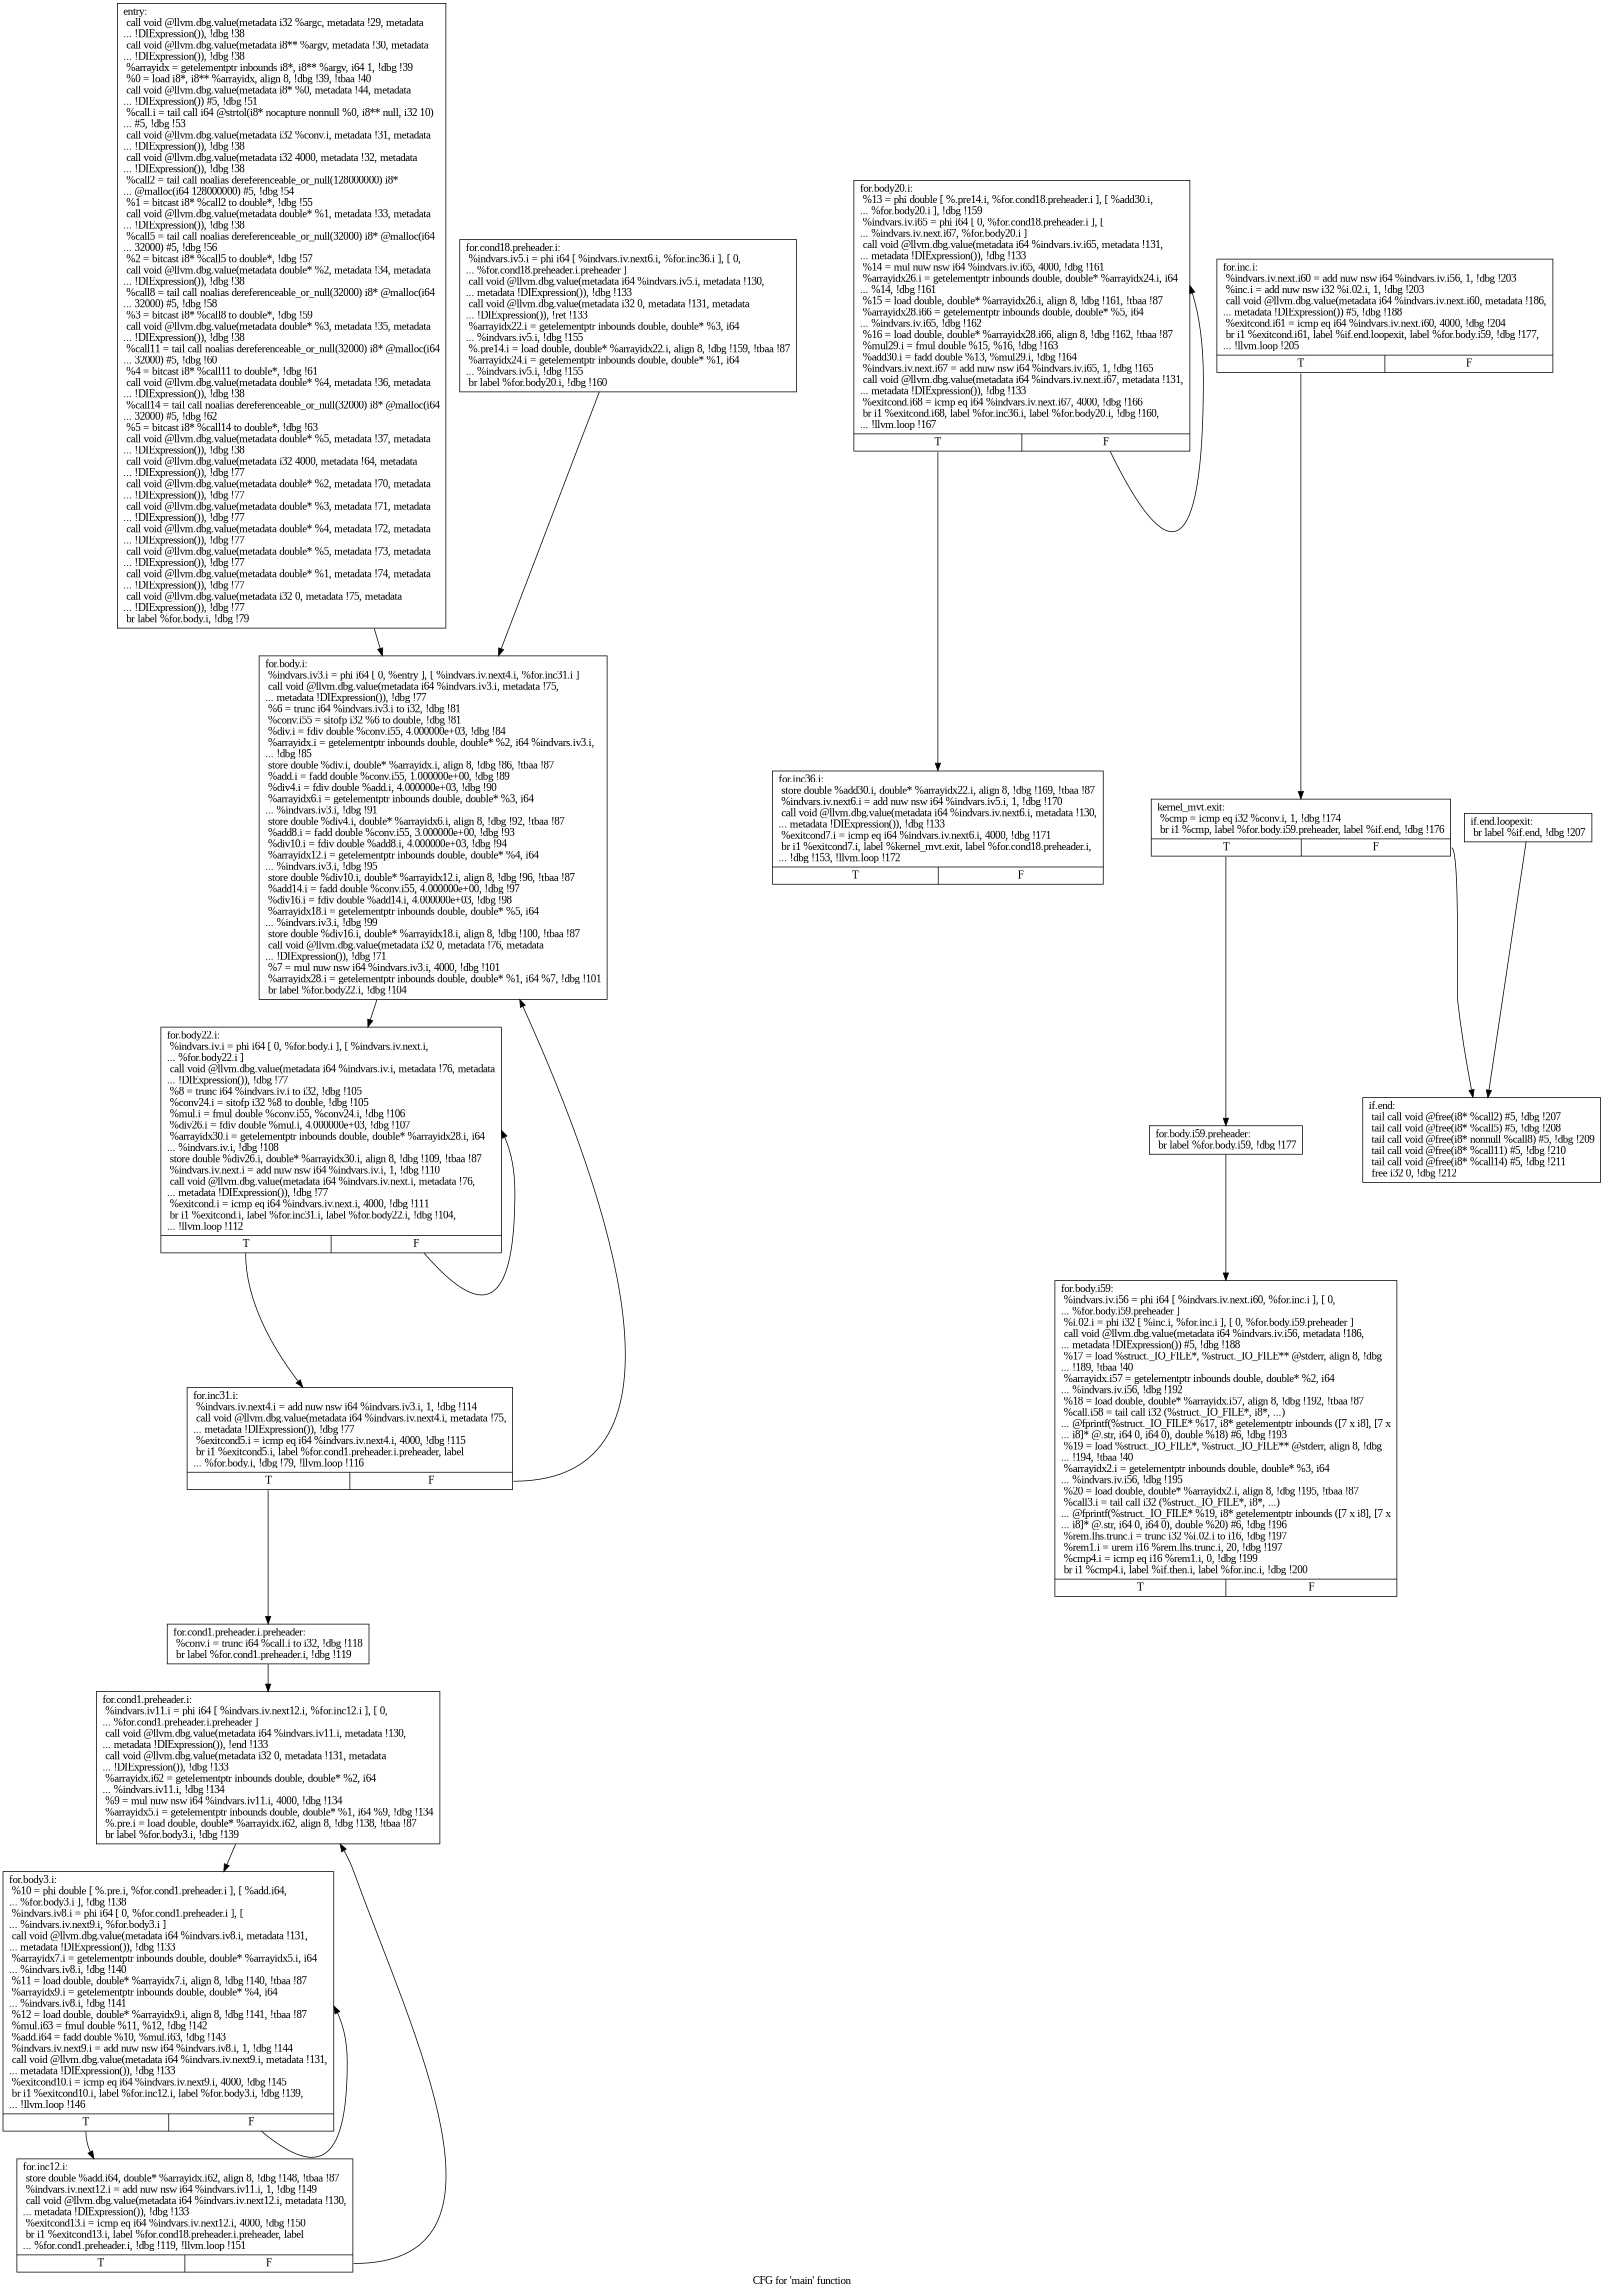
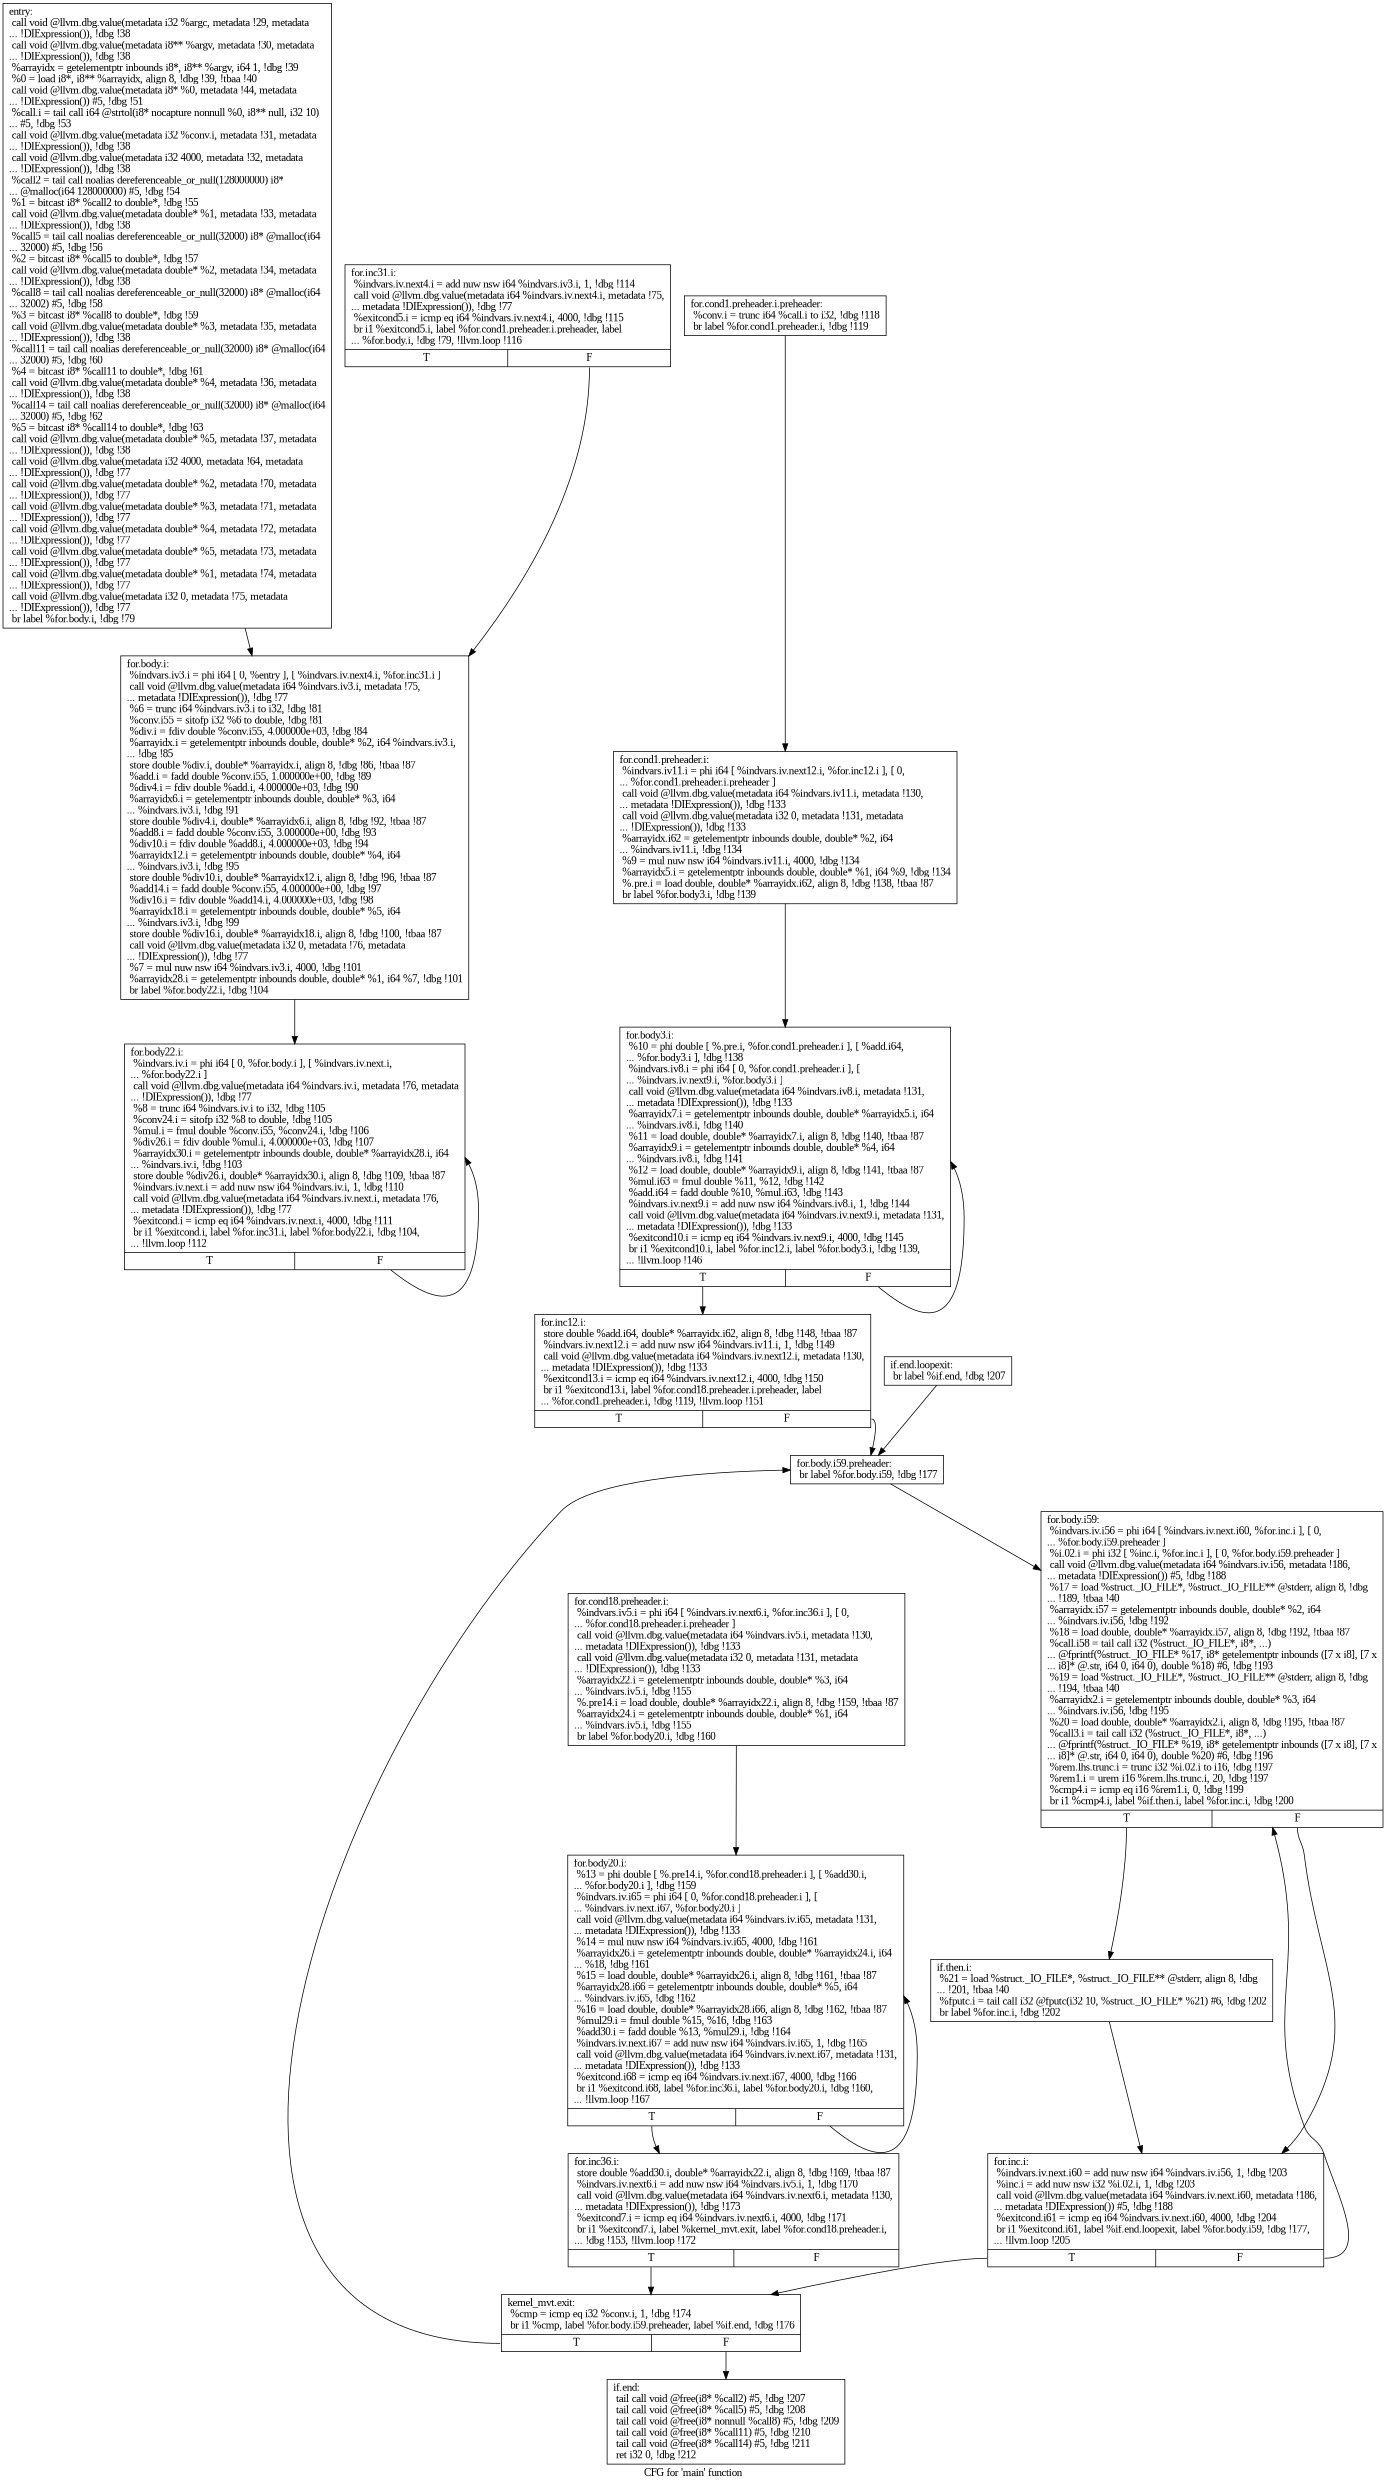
(898, 290) -> (612, 1965)
(170, 304) -> (56, 304)
(527, 315) -> (638, 1669)
(550, 520) -> (736, 1797)
(862, 824) -> (657, 2207)
(326, 957) -> (188, 957)
(1508, 966) -> (910, 1417)
(223, 1148) -> (186, 1165)
(1413, 1173) -> (655, 2455)
(262, 1321) -> none
(268, 1553) -> none
(185, 1745) -> (703, 805)
none -> (1102, 1990)
none -> (1332, 1992)
none -> (1287, 2060)
(429, 2079) -> (875, 1433)
none -> (651, 2277)
